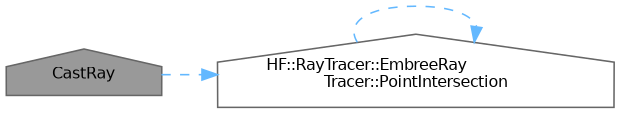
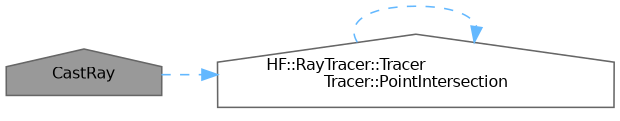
(416, 75) -> (416, 75)
